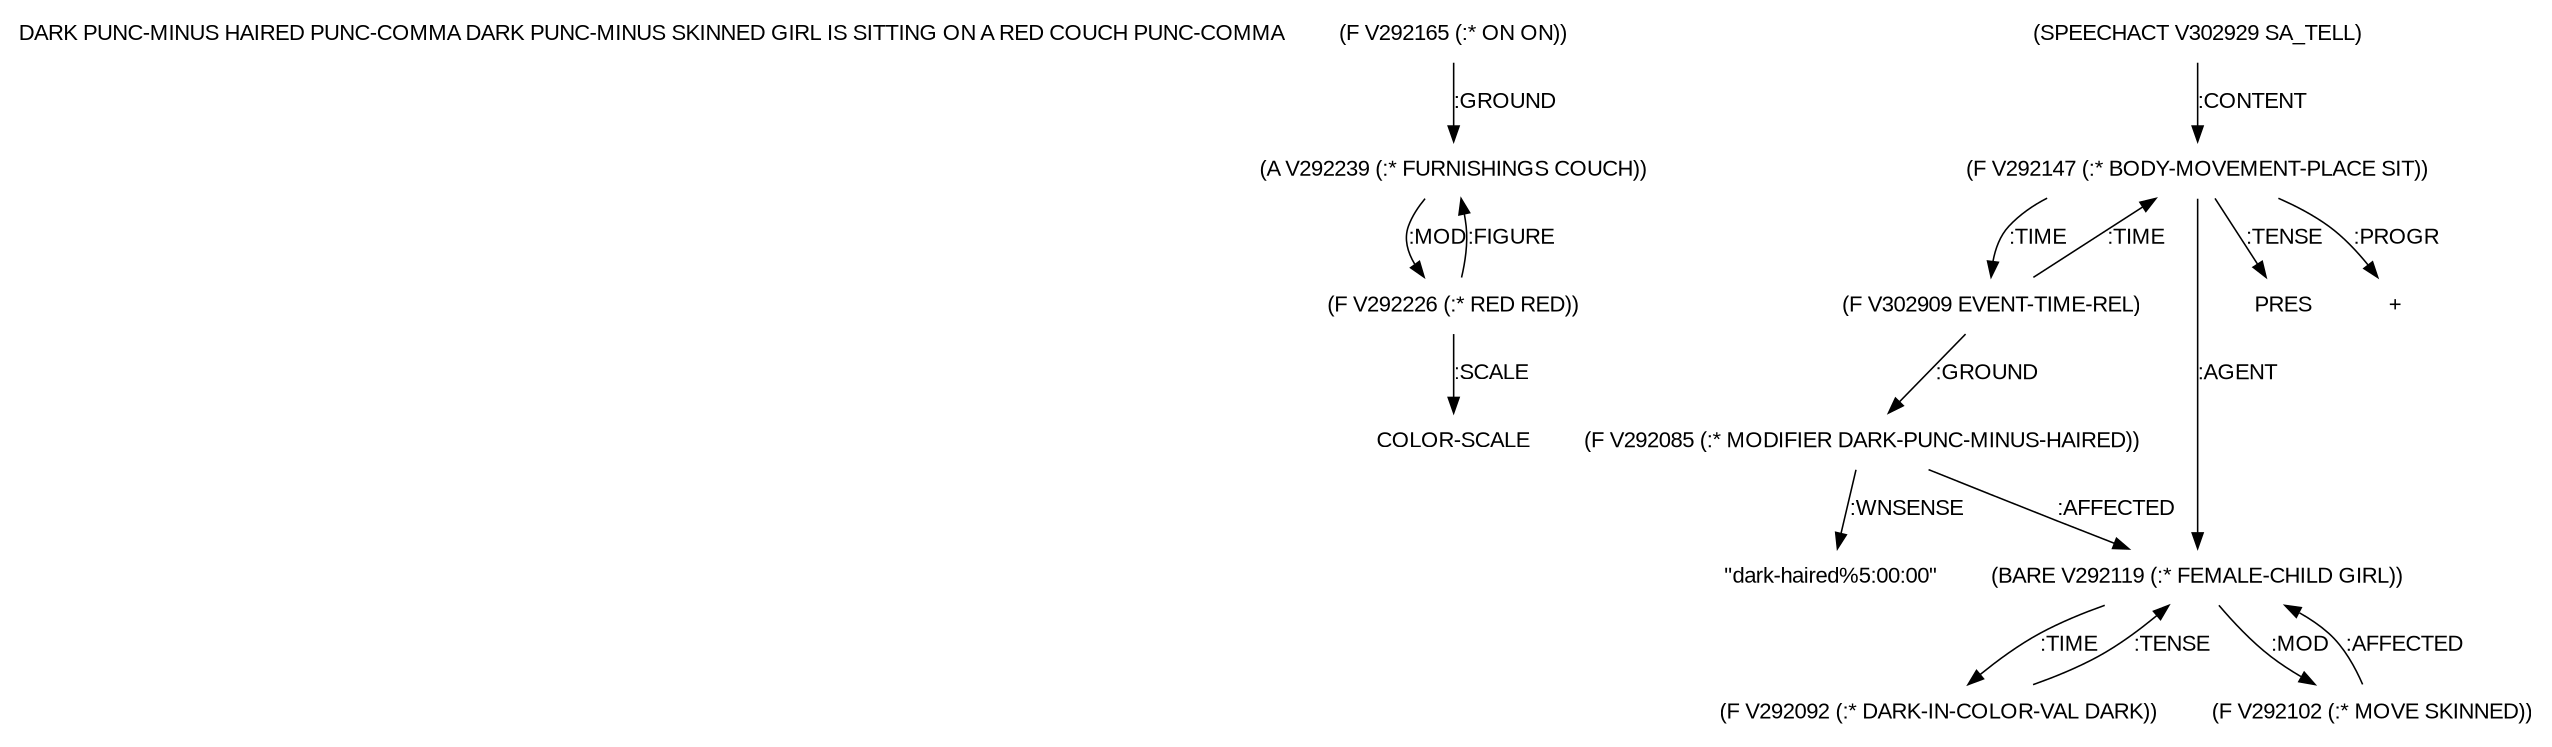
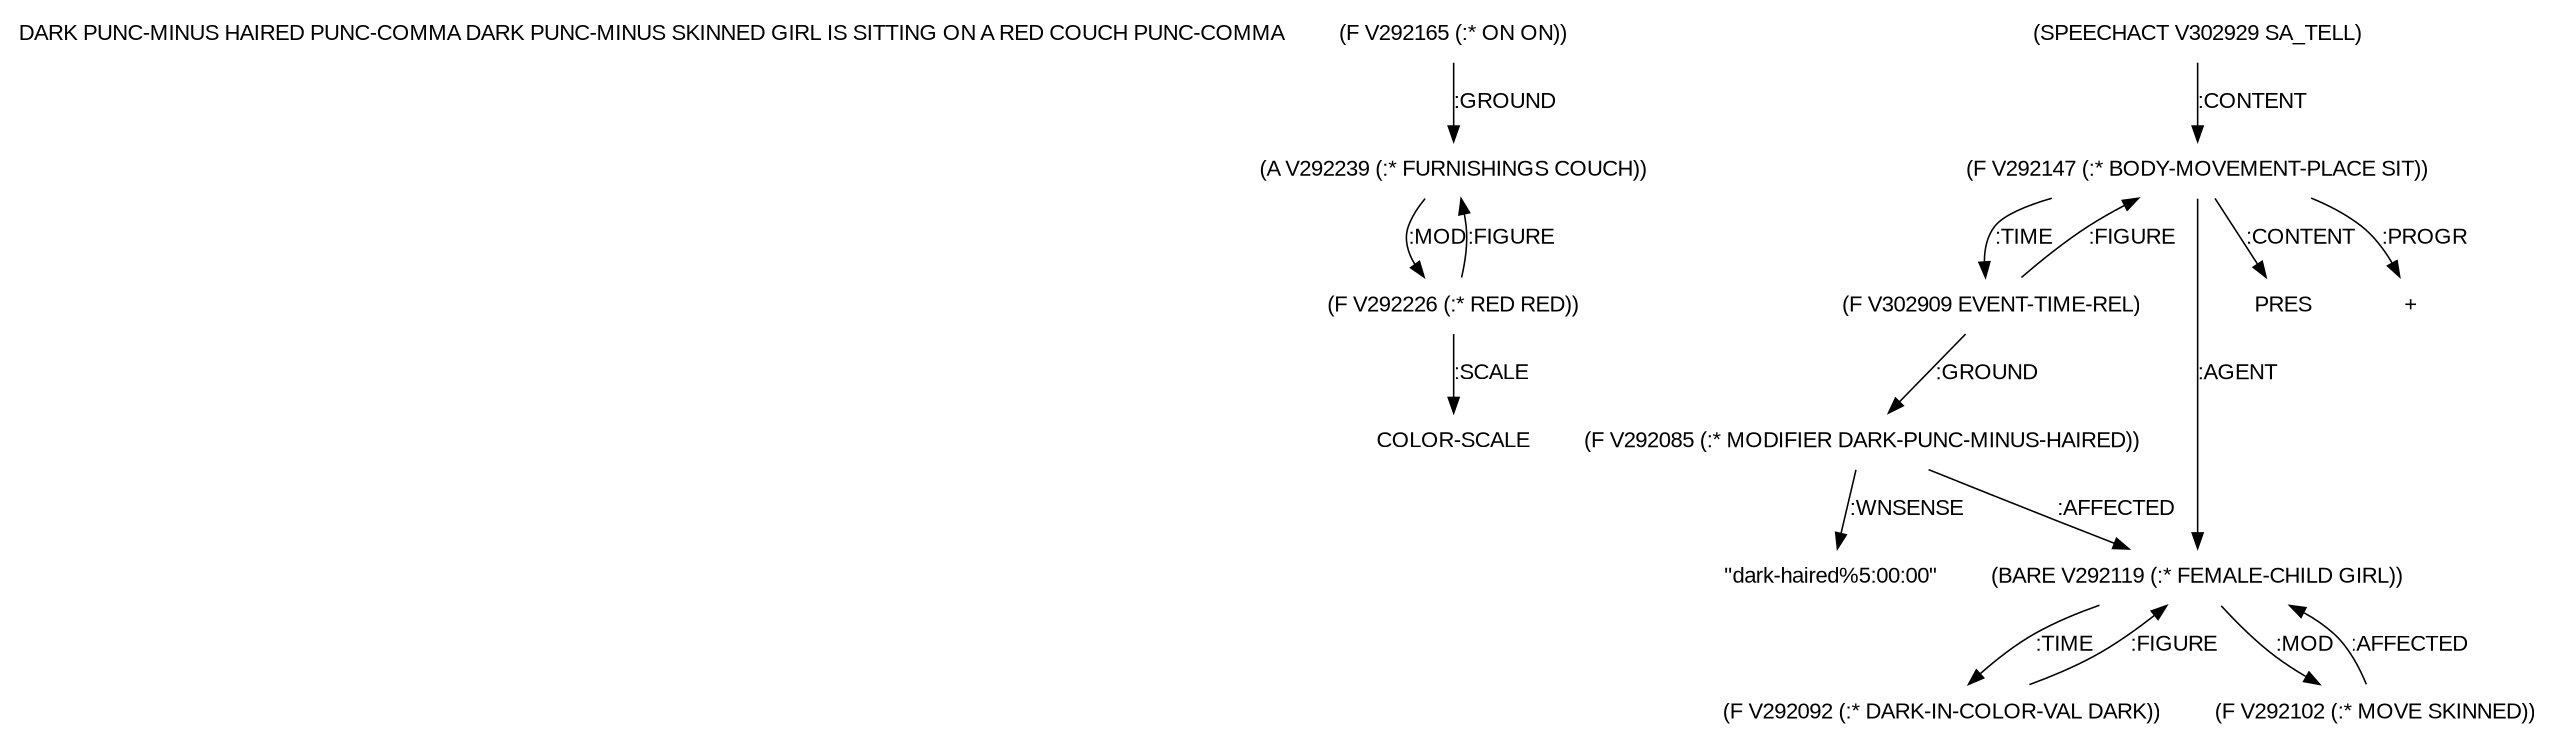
(2136, 238) -> (2132, 238)
(2284, 238) -> (2301, 238)
(2172, 645) -> (2174, 645)
